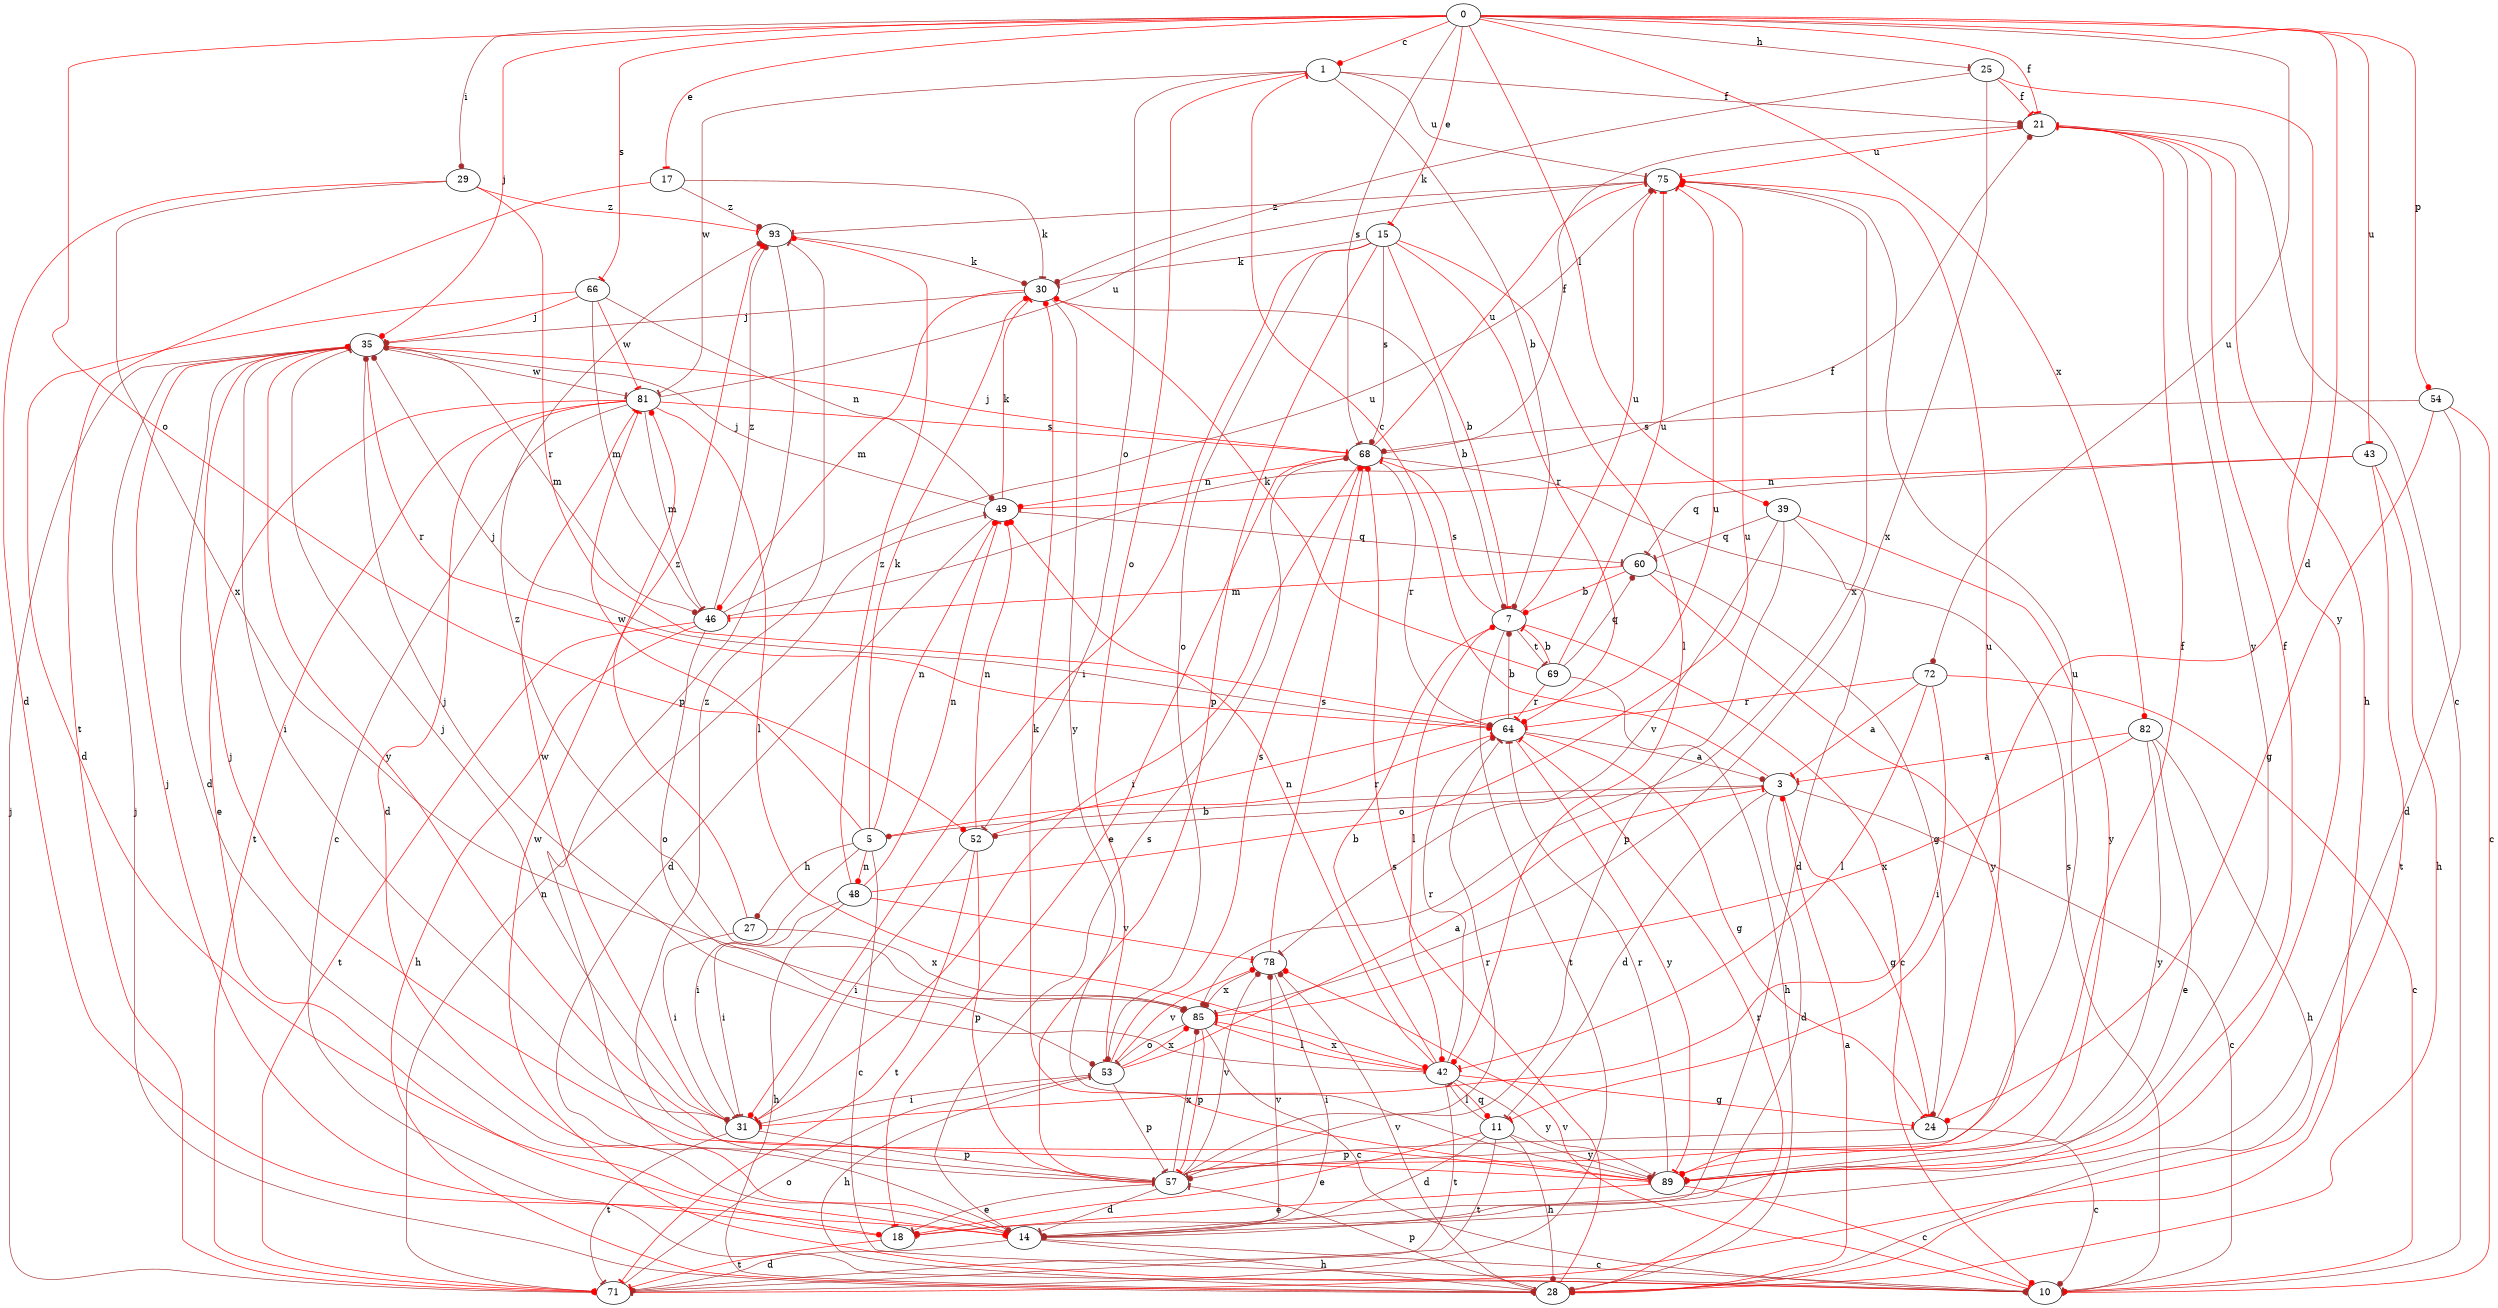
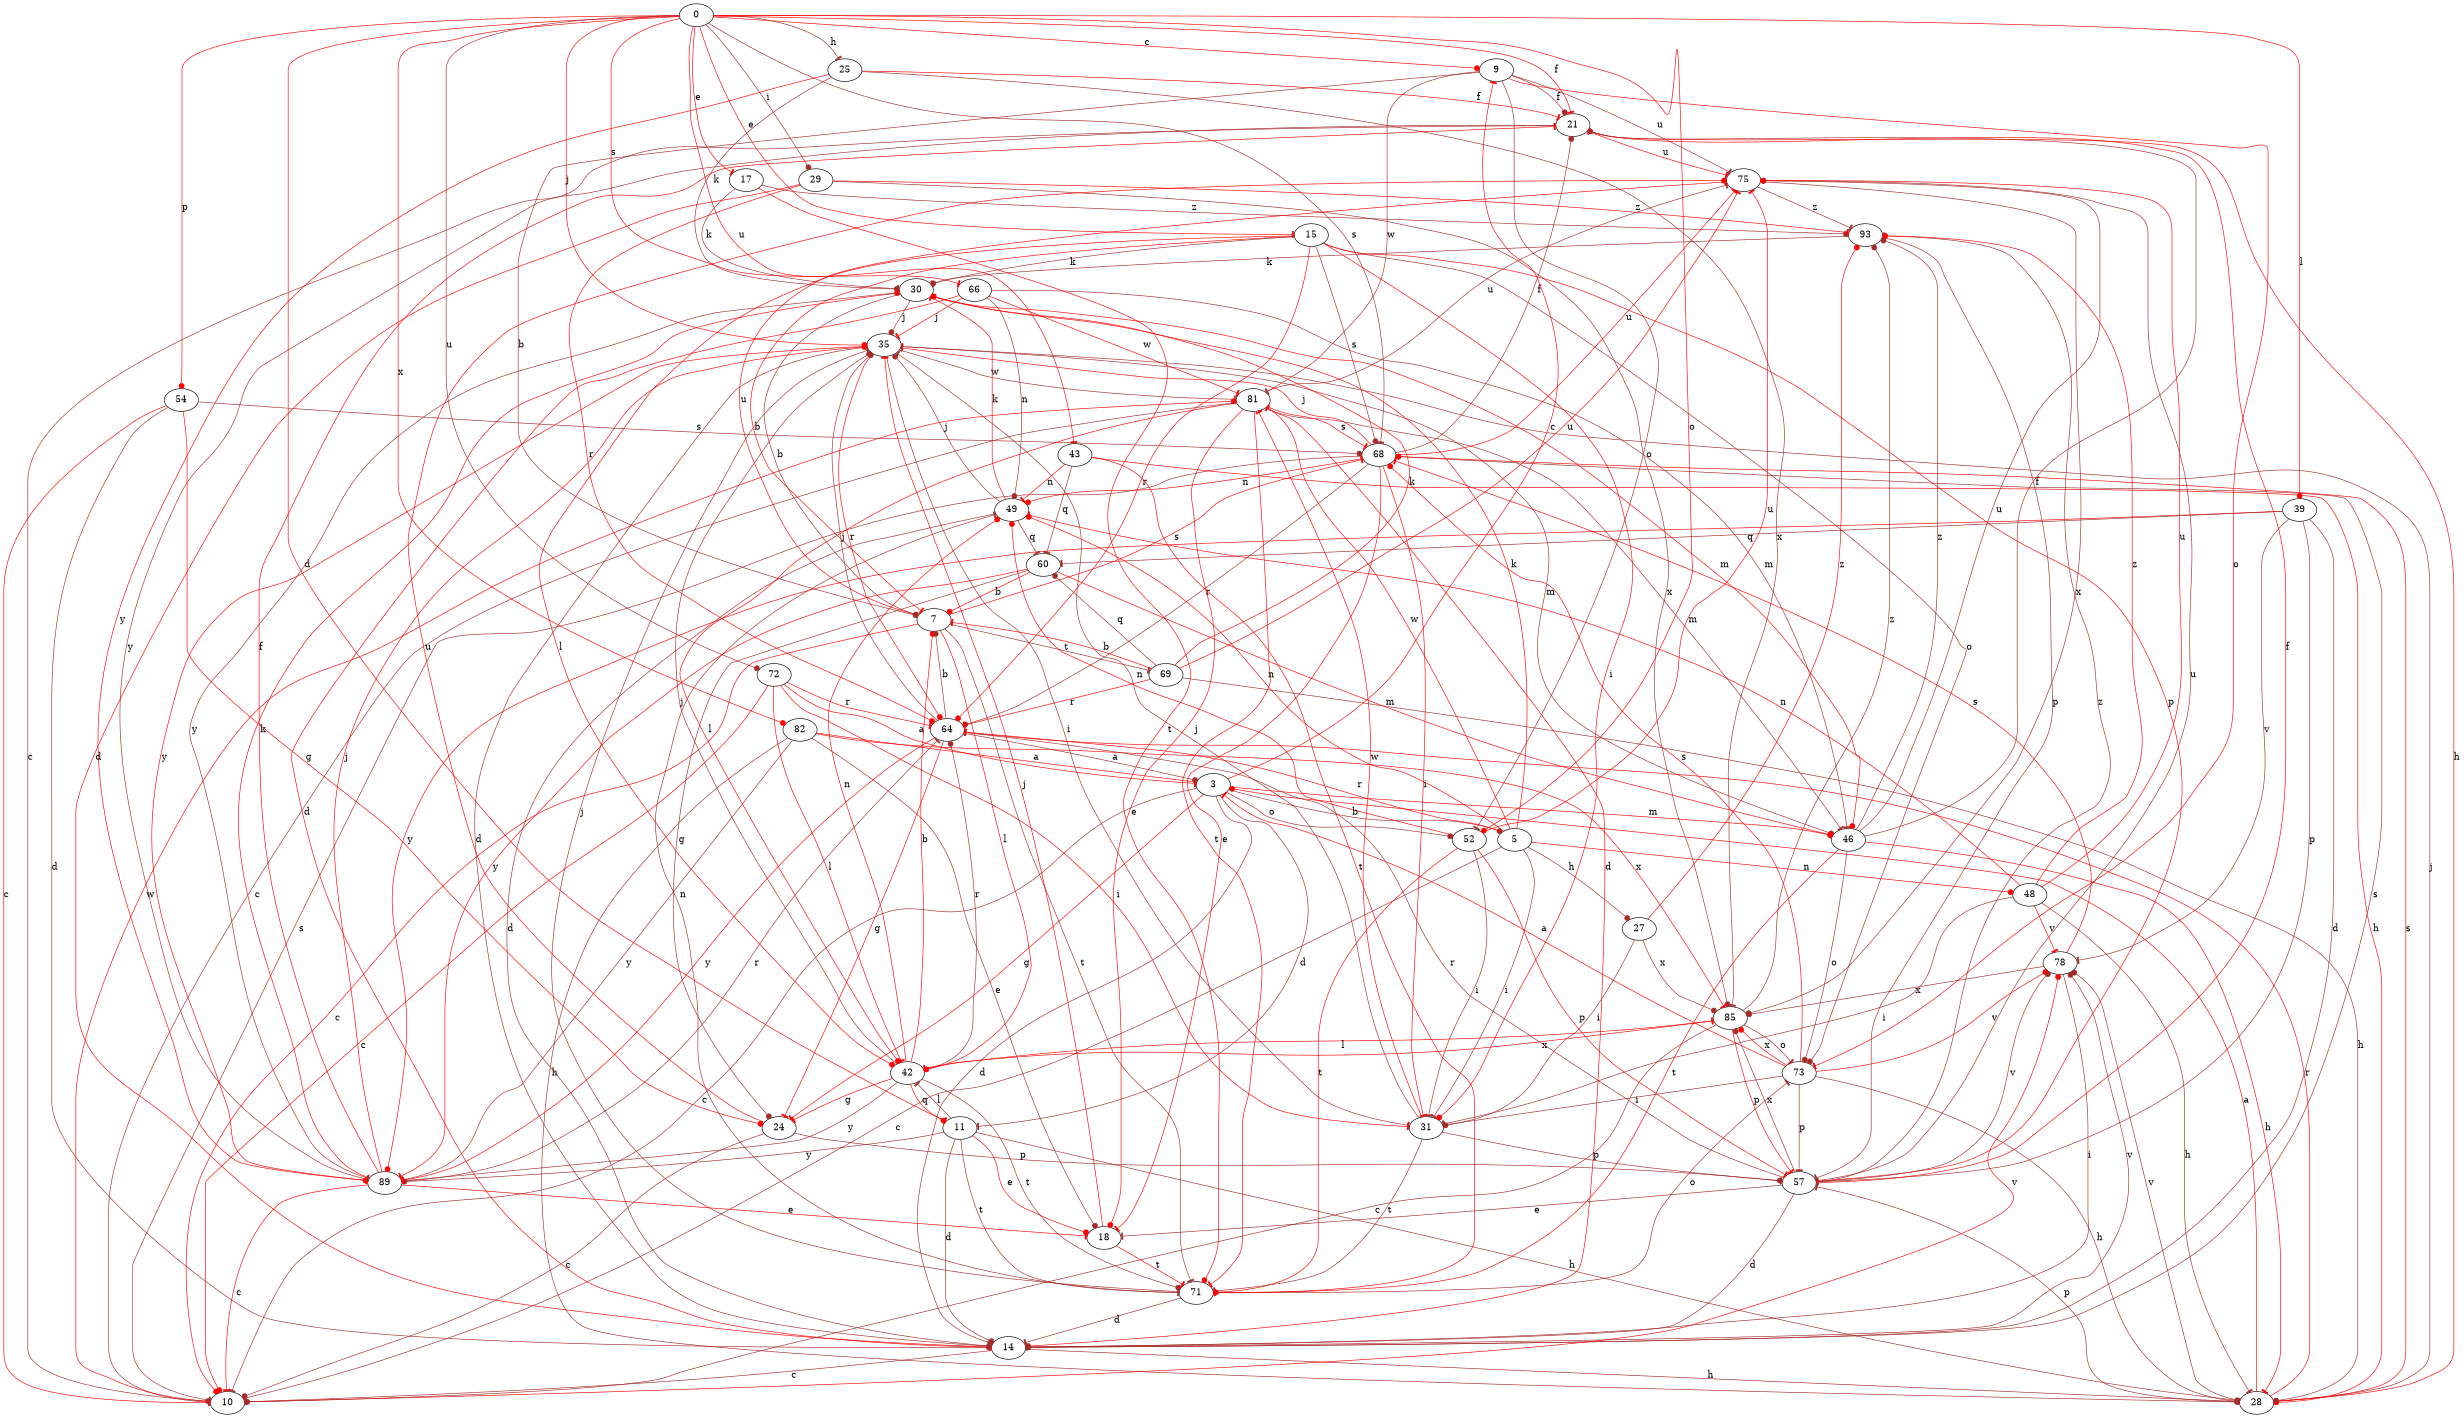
(1323, 70) -> (1496, 70)
none -> (1529, 809)
(1107, 1073) -> (1799, 1073)
(828, 1252) -> (1104, 1320)
